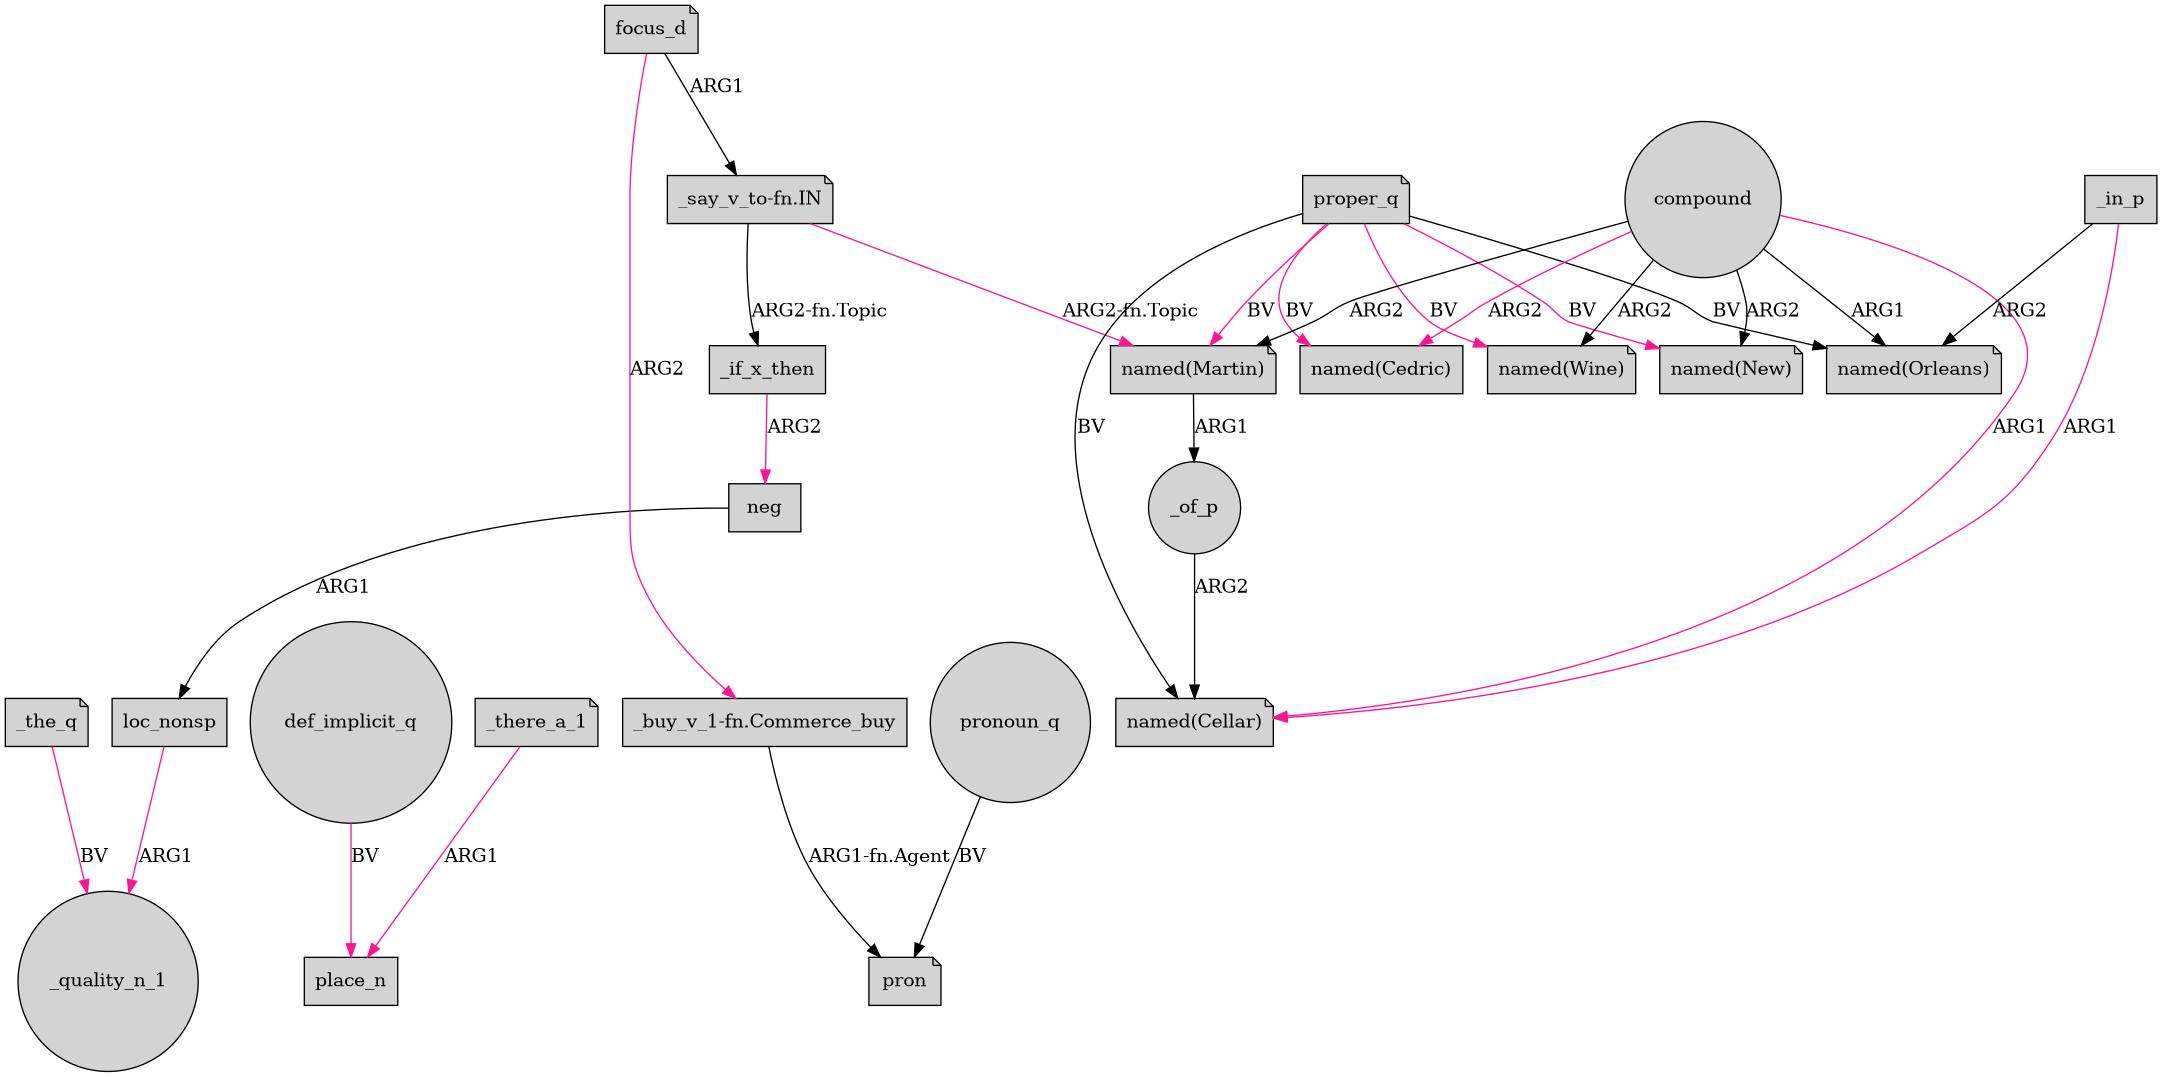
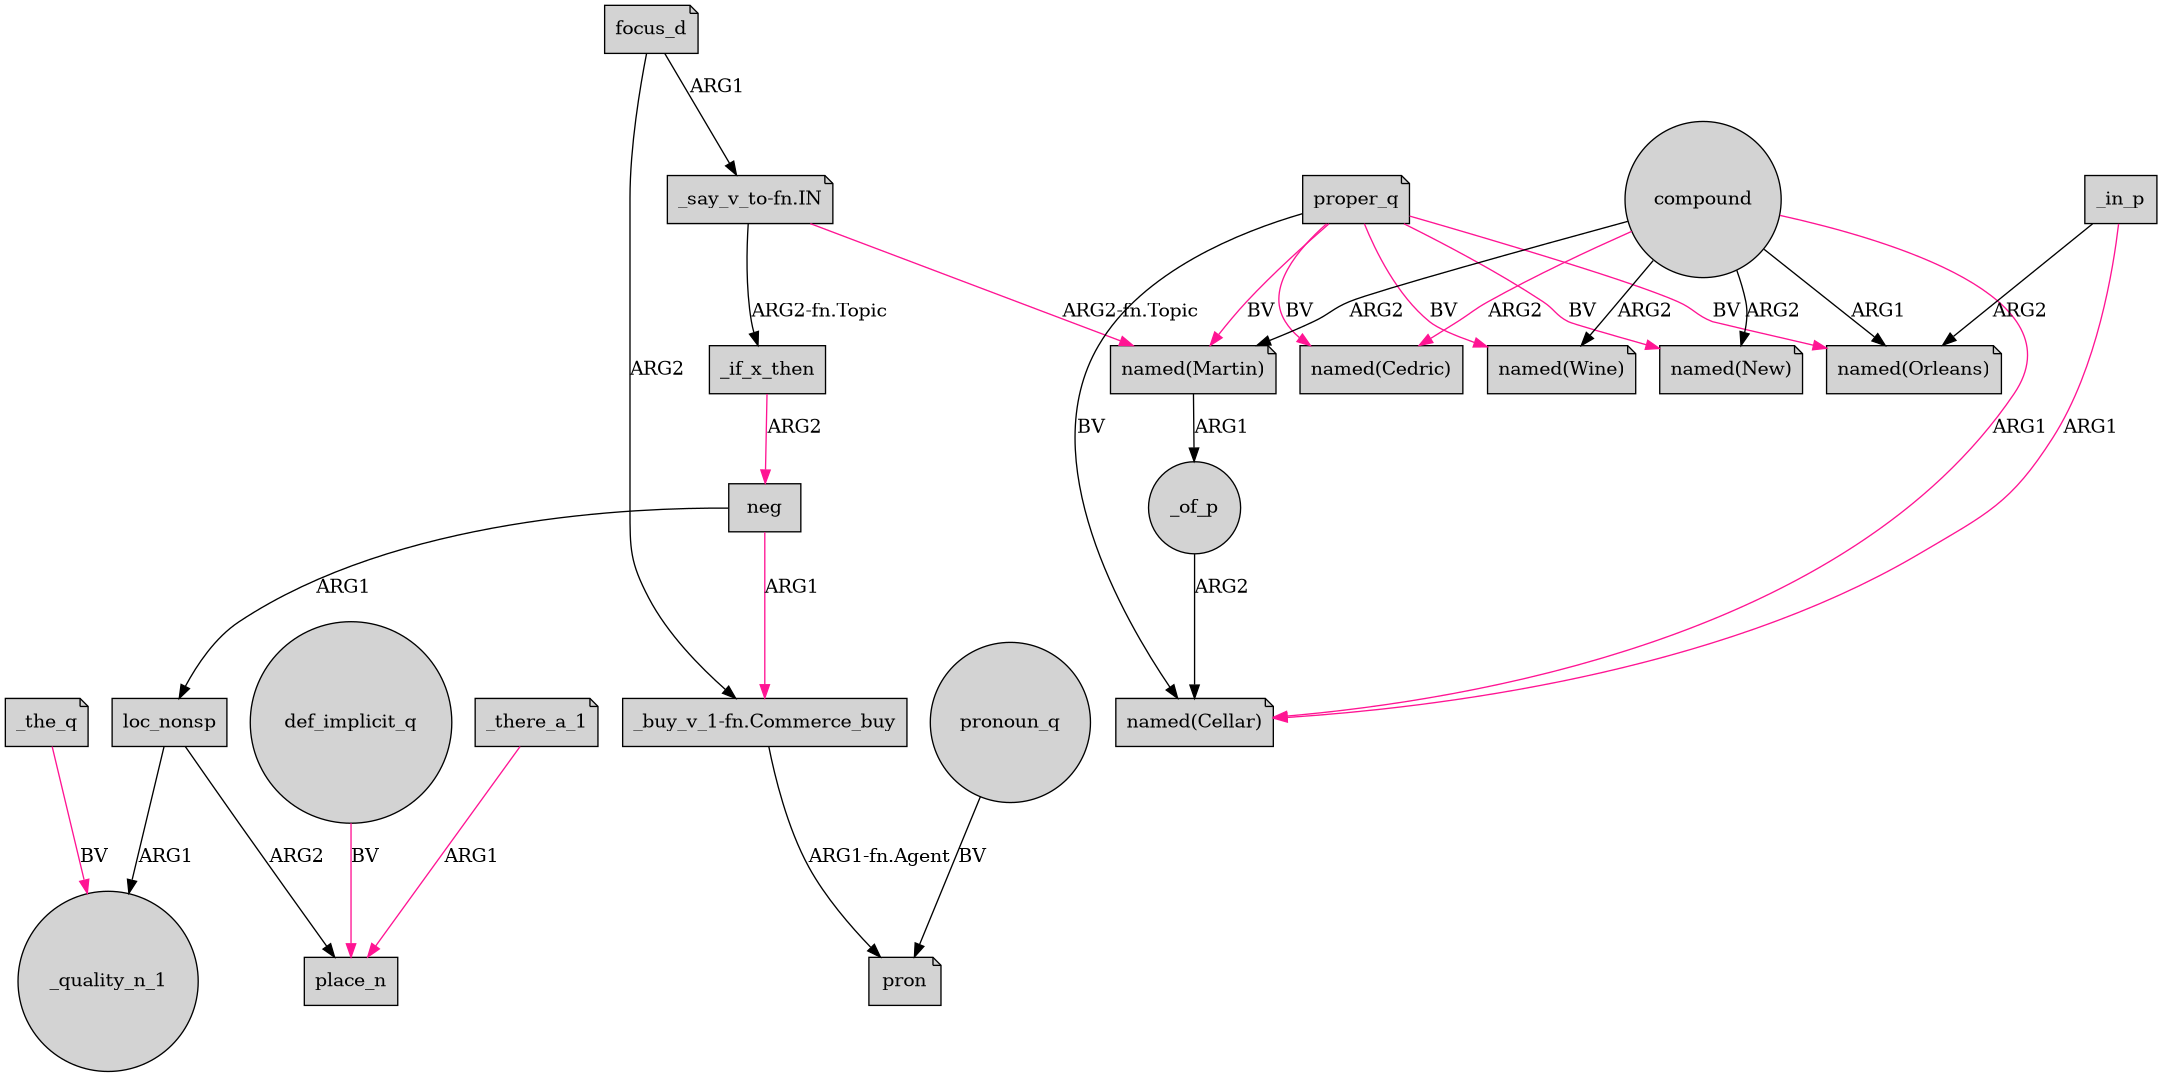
(1613, 278) -> (1613, 278)
(630, 387) -> (630, 387)
none -> (765, 608)
(148, 813) -> (148, 813)
none -> (256, 847)
